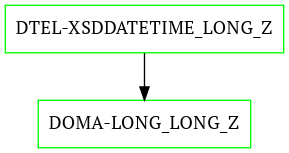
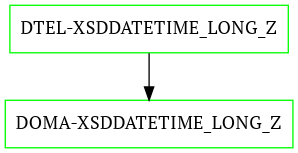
(144, 124) -> (149, 124)
